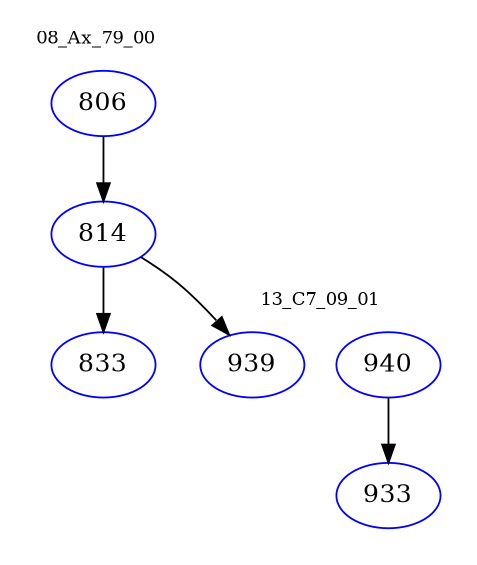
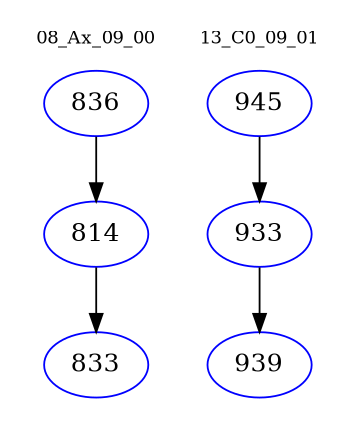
(96, 39) -> (96, 39)
(103, 103) -> (96, 103)
(320, 300) -> (260, 39)
(197, 301) -> (260, 291)
(388, 365) -> (260, 103)
